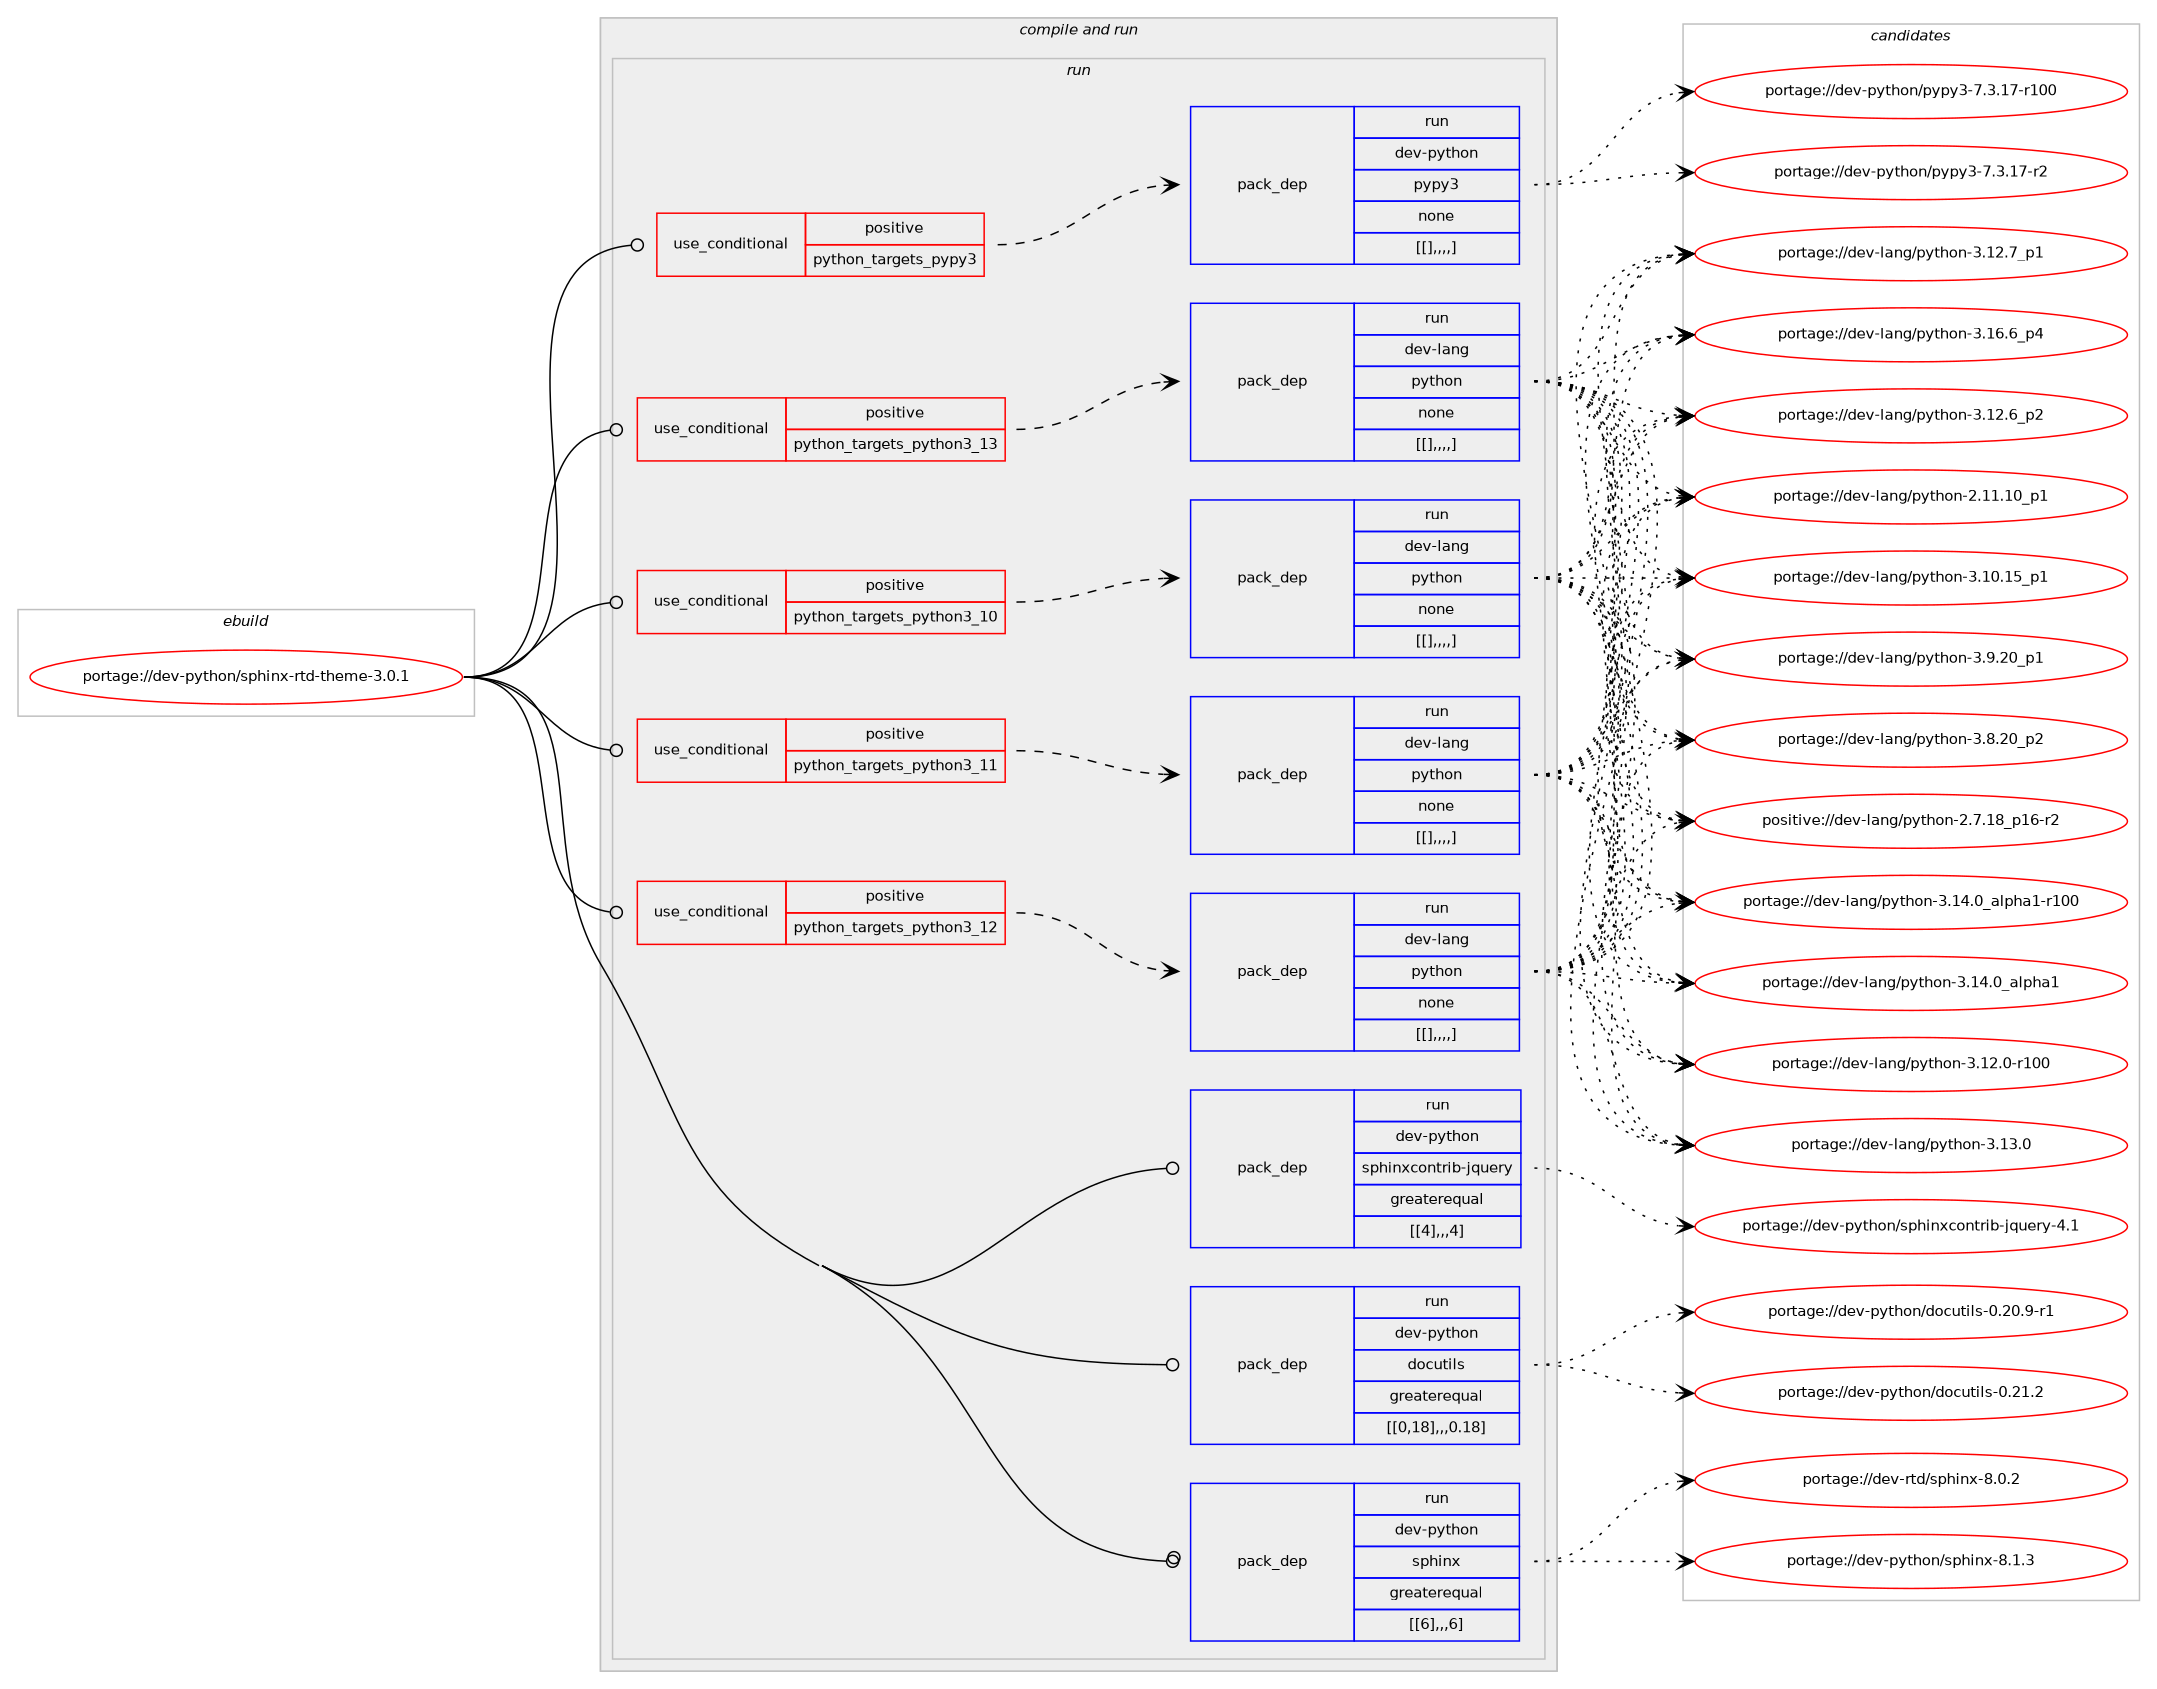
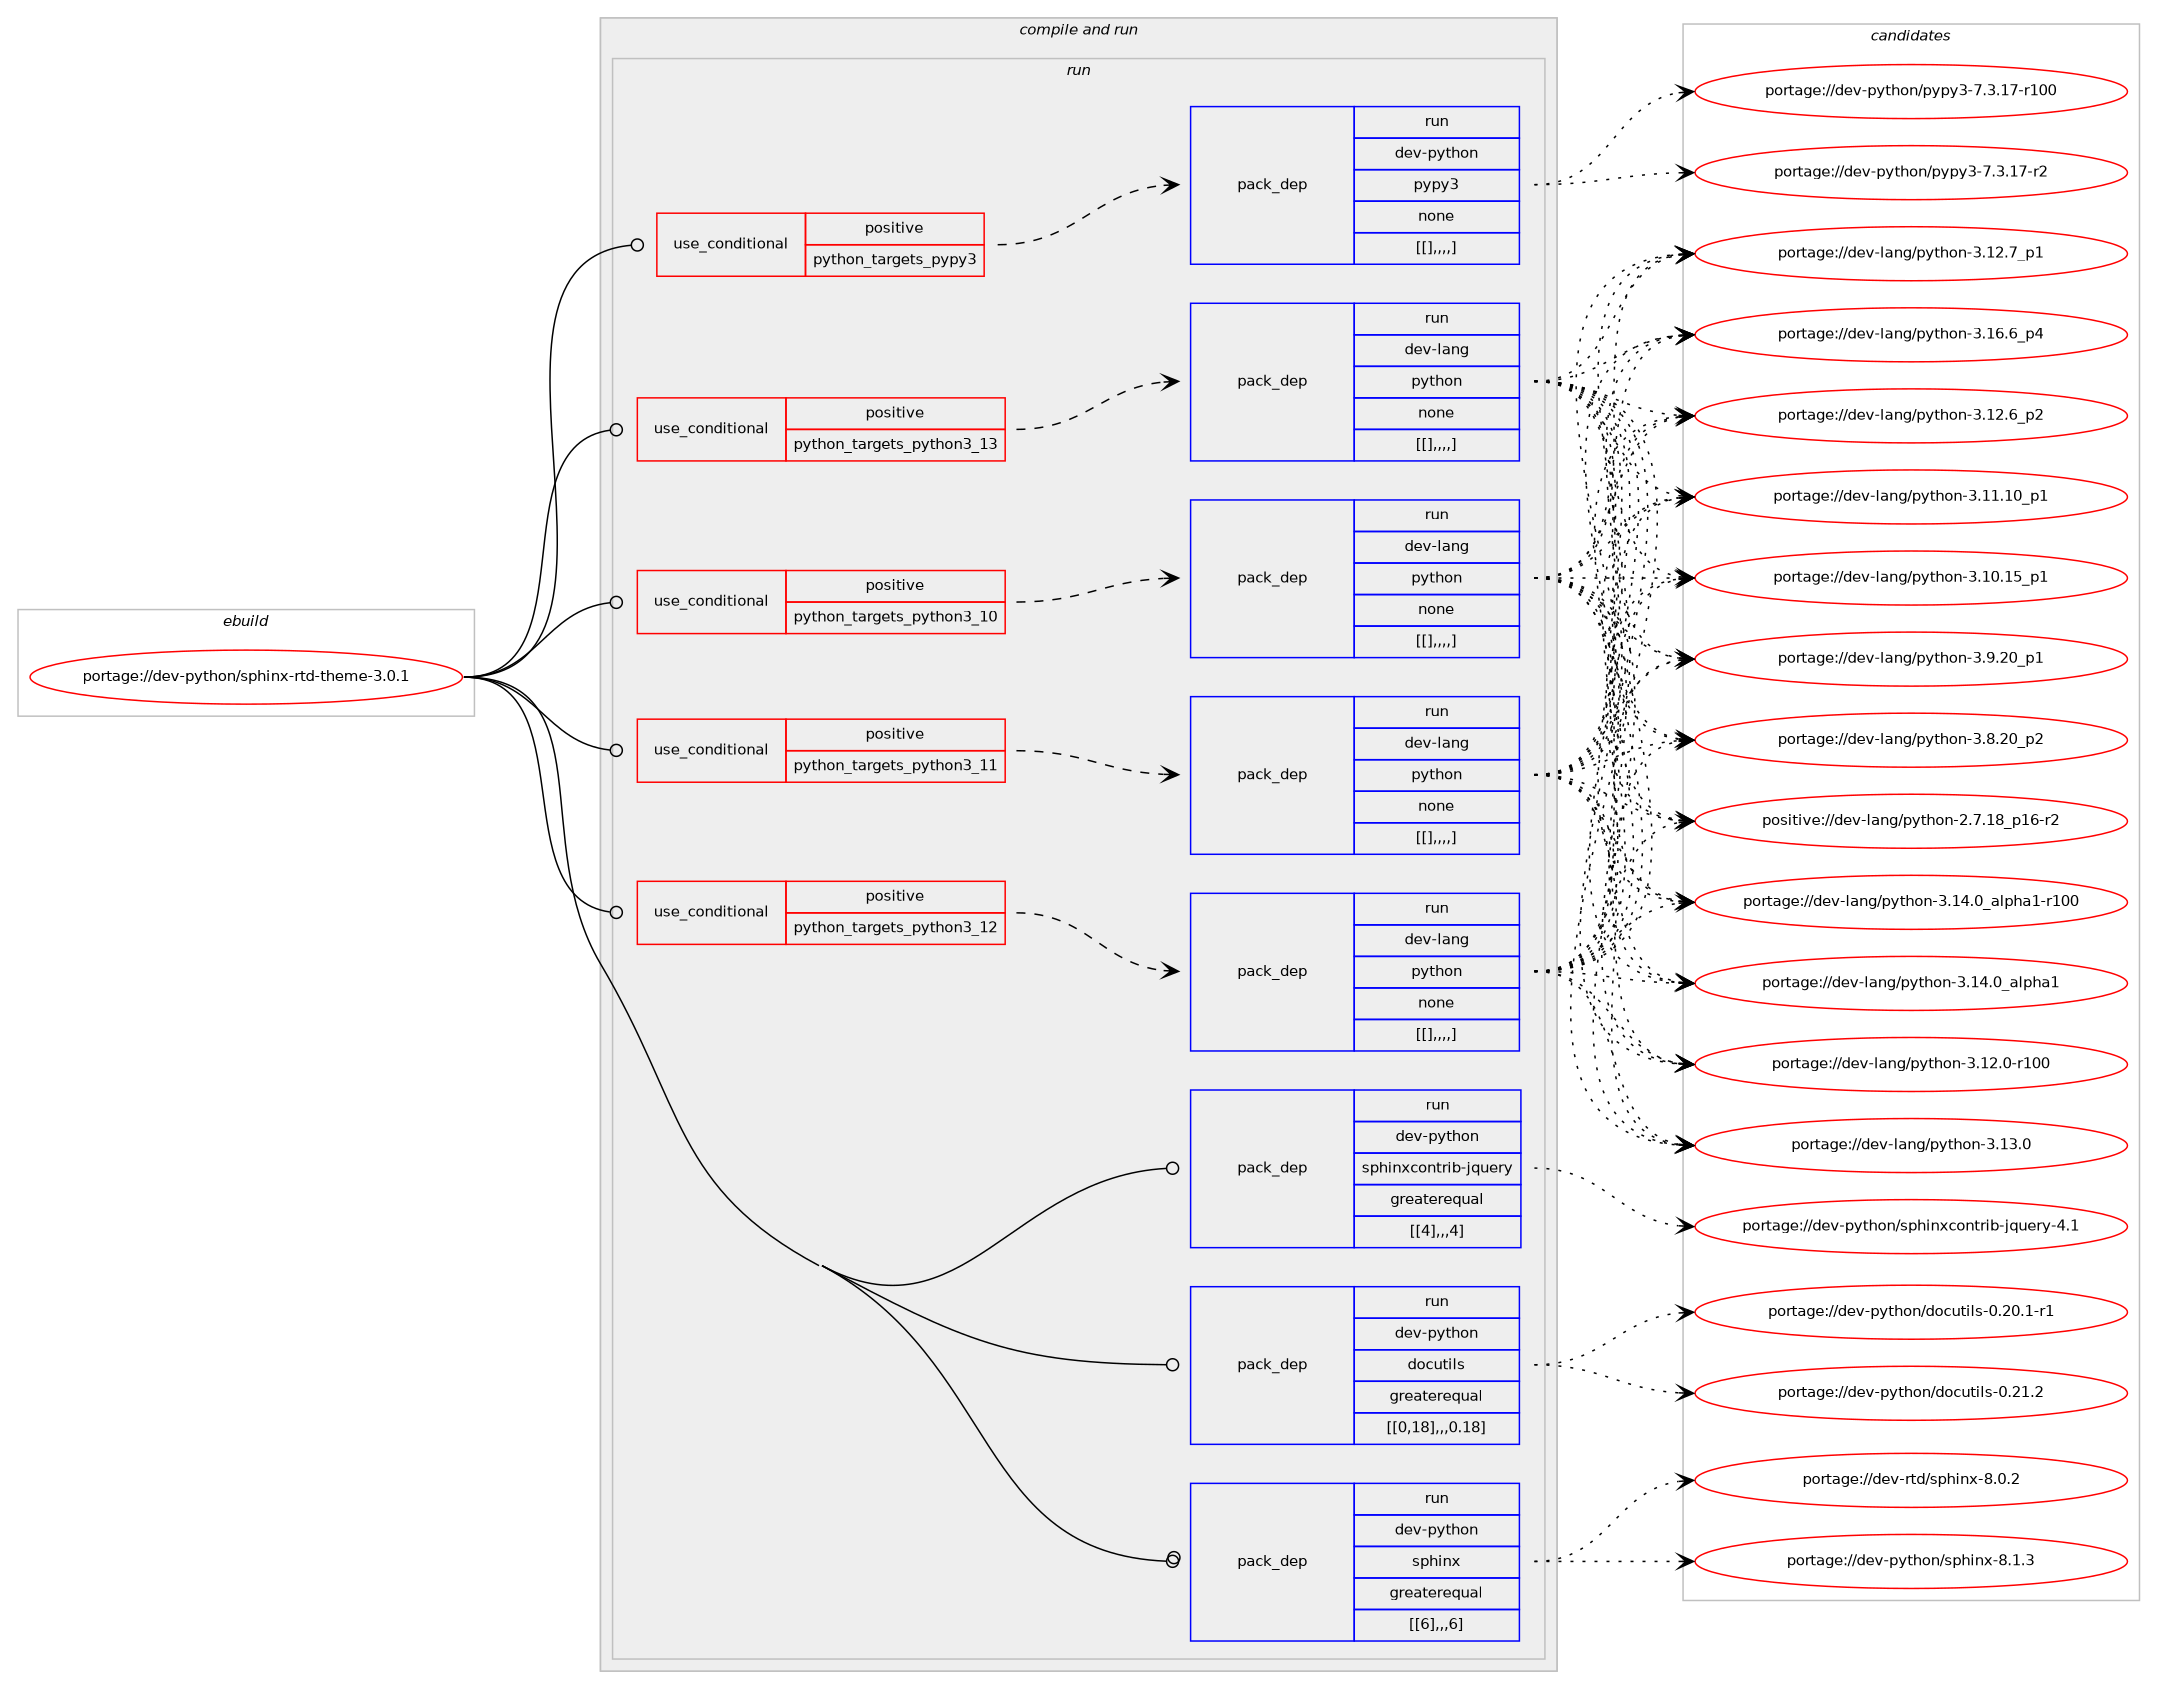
(1911, 497) -> (1911, 497)
(1911, 1312) -> (1911, 1312)
